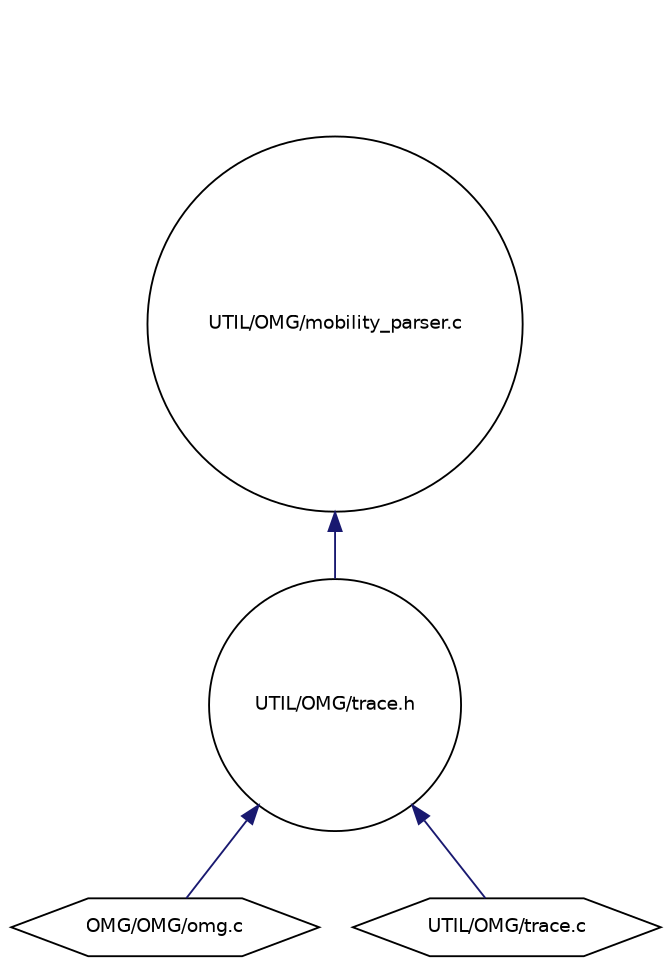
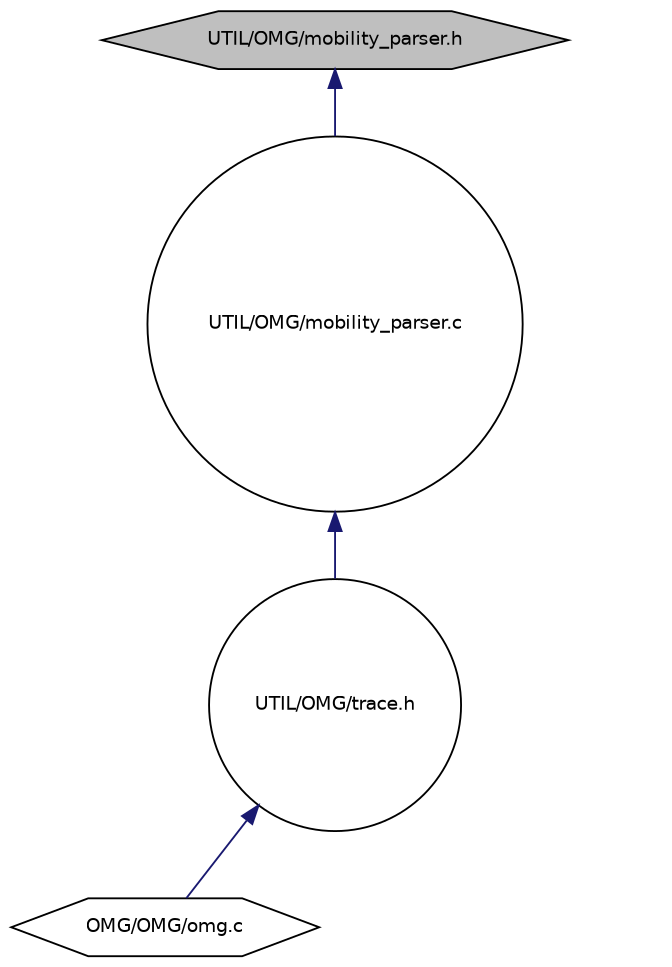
none -> (335, 40)
(507, 927) -> none
